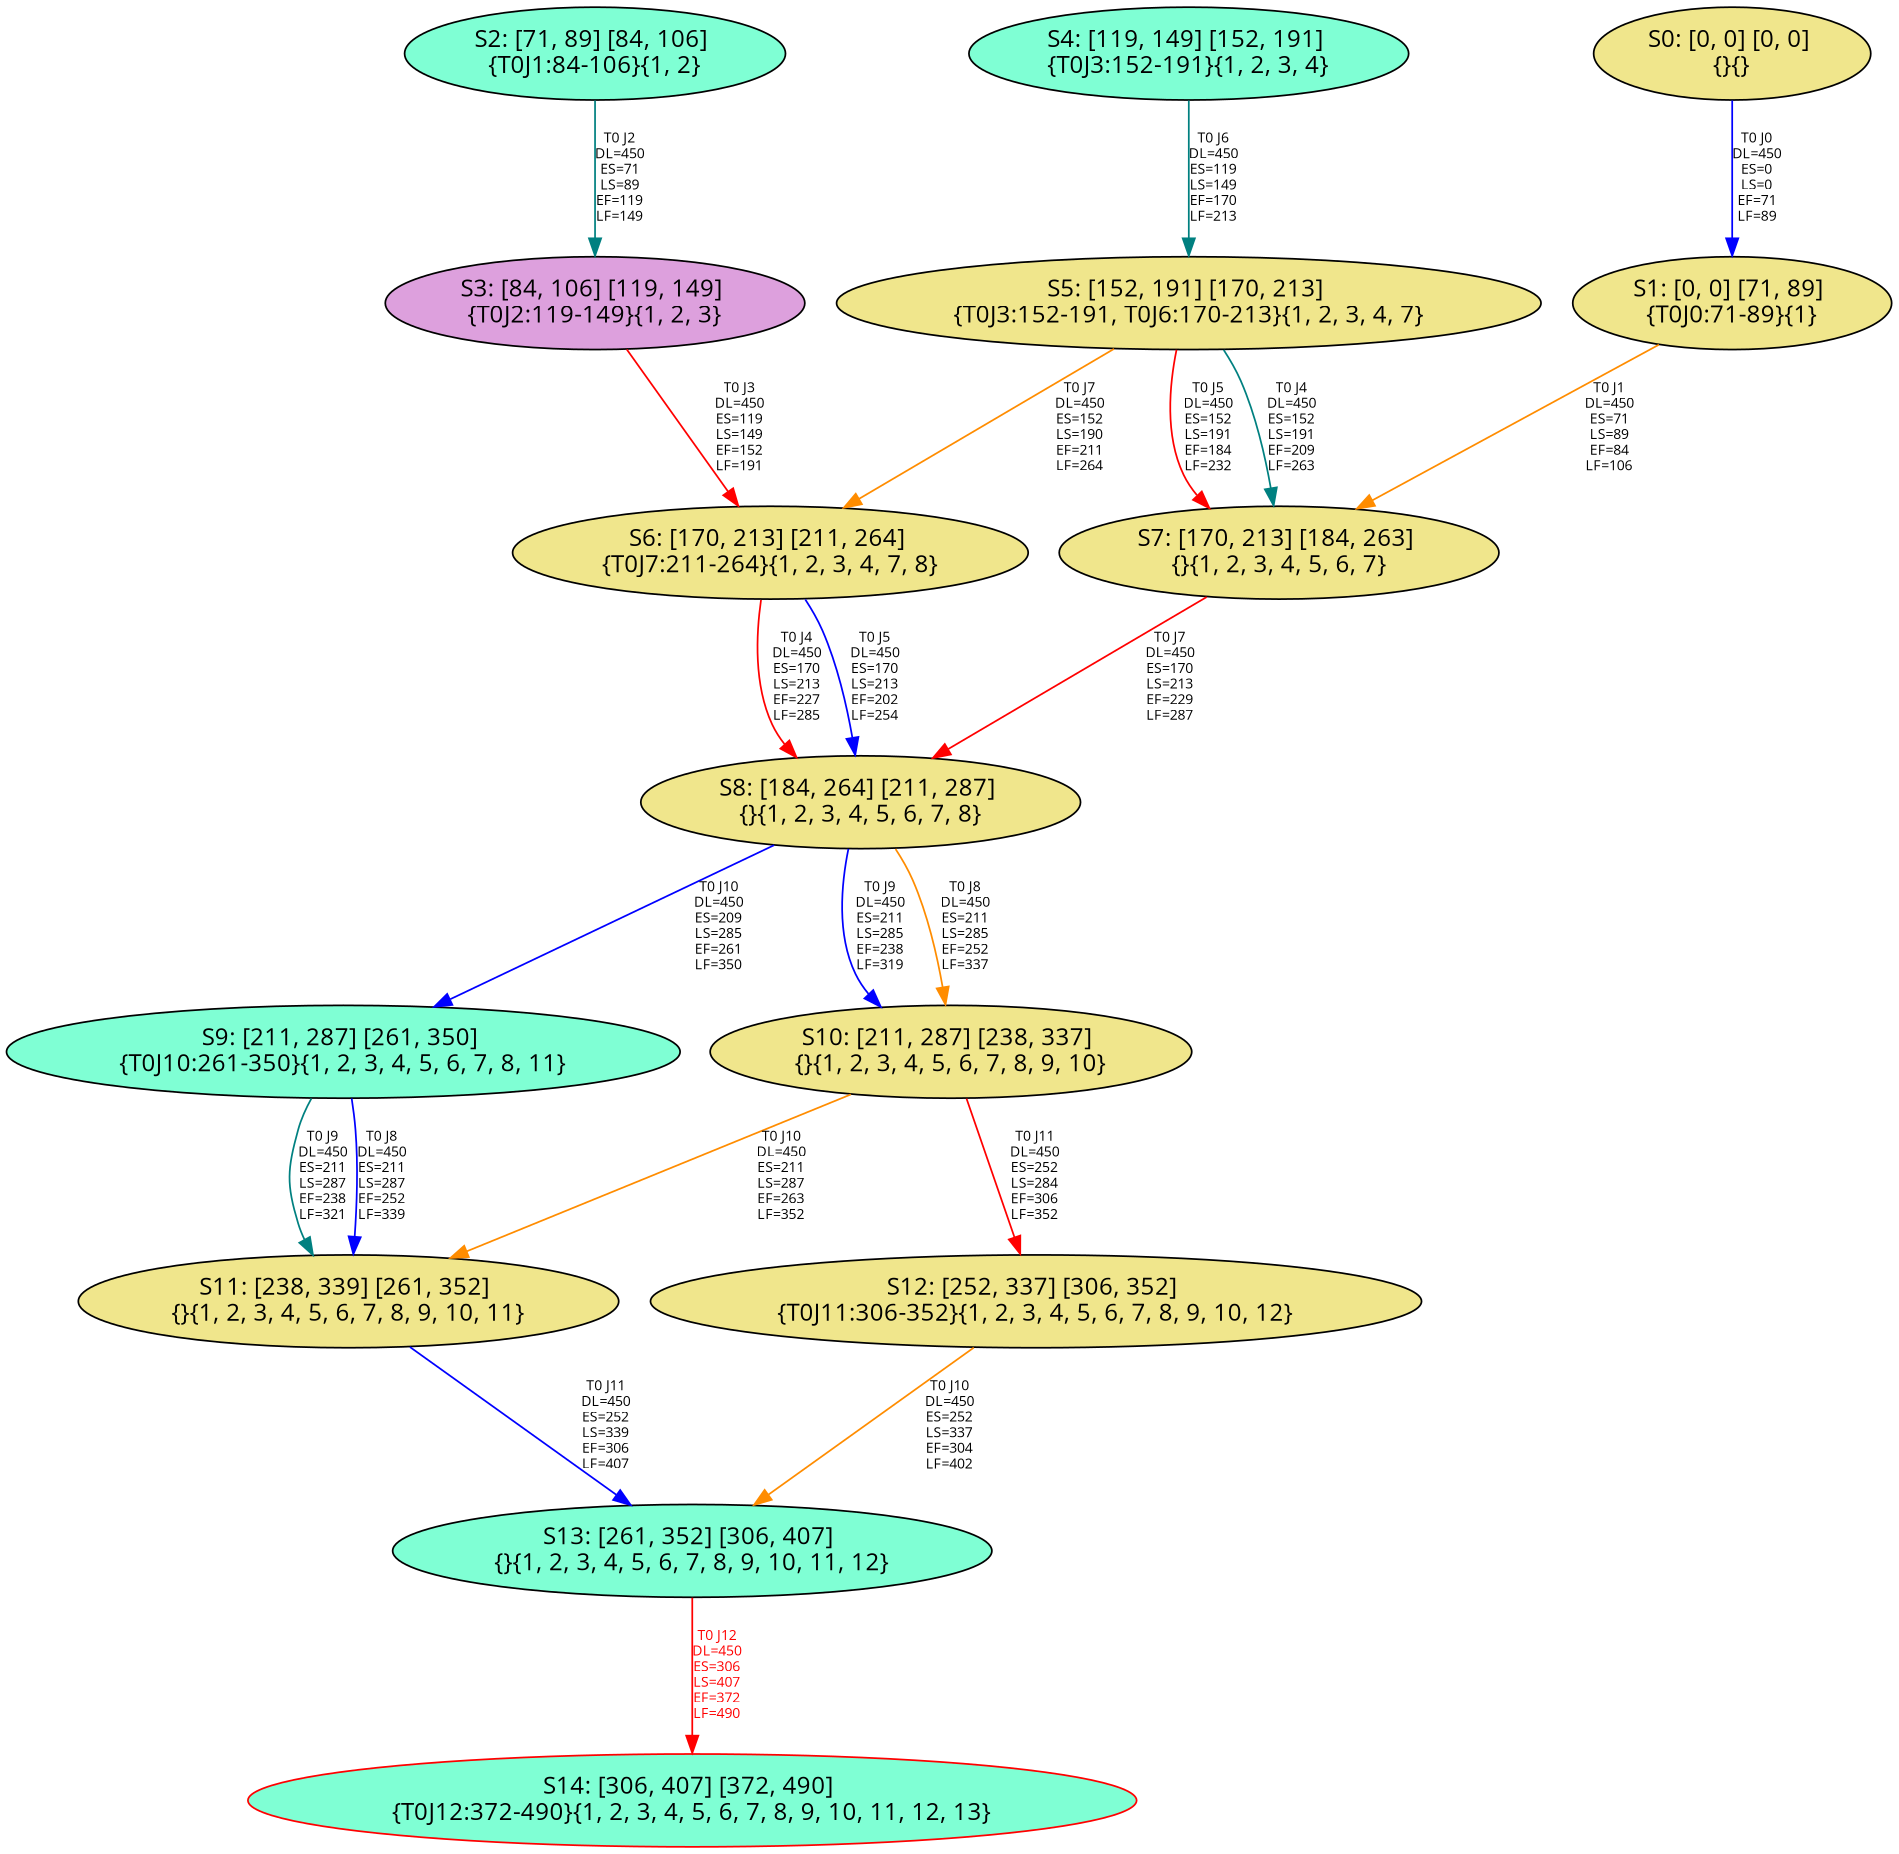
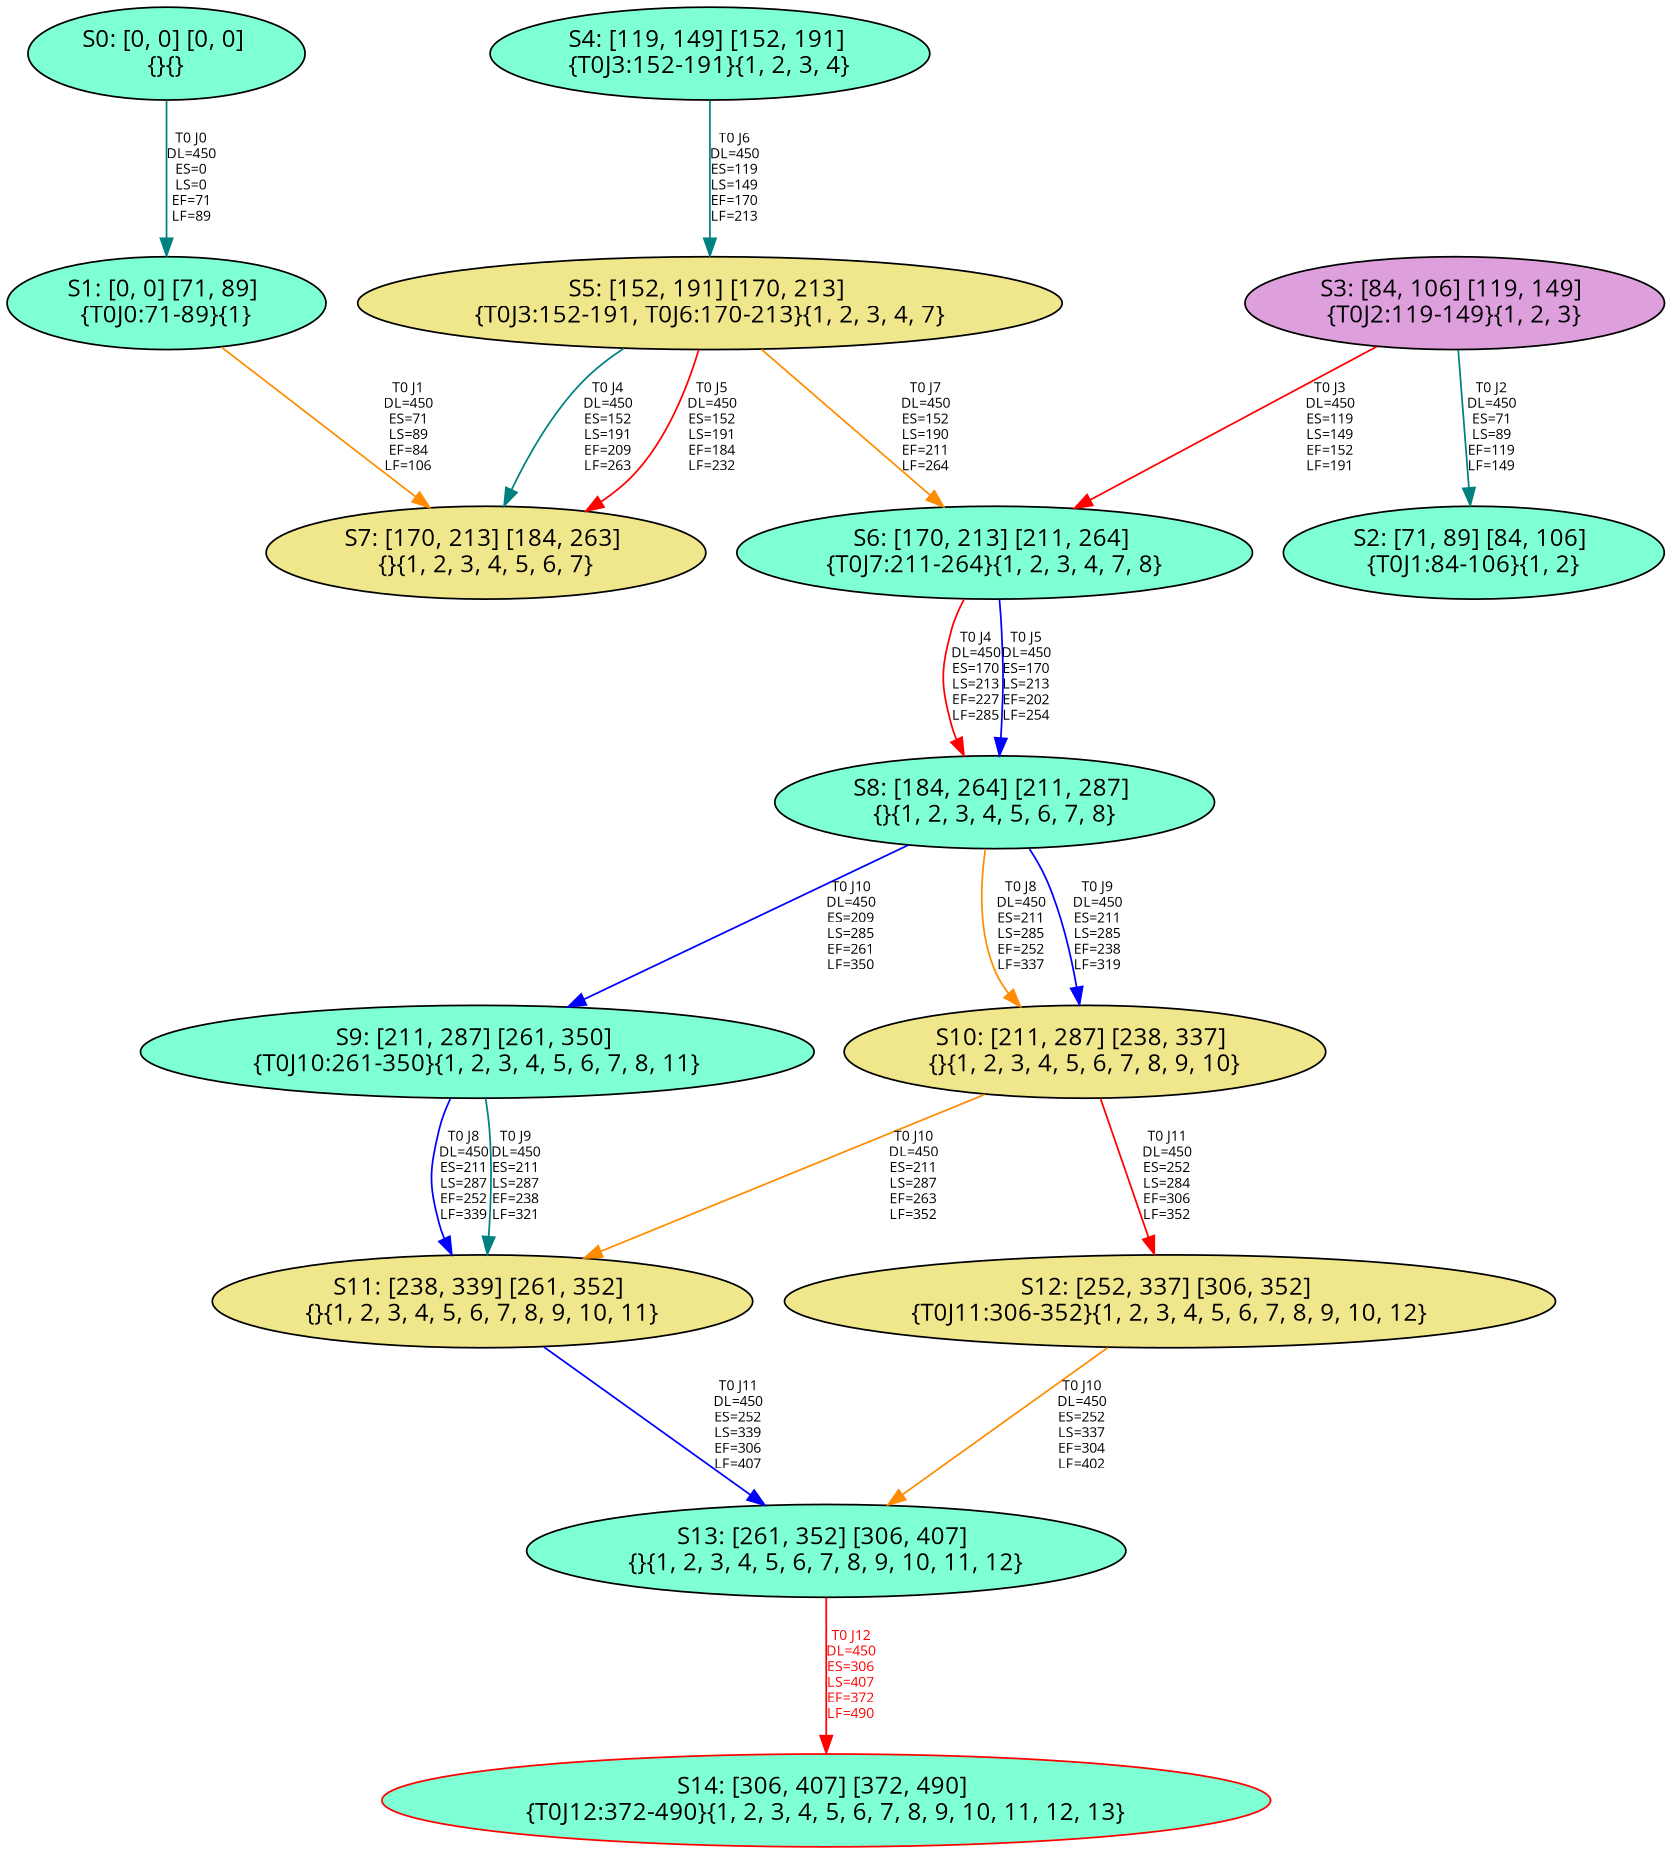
(1732, 53) -> (167, 53)
(595, 169) -> (1464, 419)
(1732, 169) -> (167, 169)
(1732, 303) -> (167, 303)
(770, 553) -> (995, 553)
(1077, 673) -> none
(861, 802) -> (995, 802)
